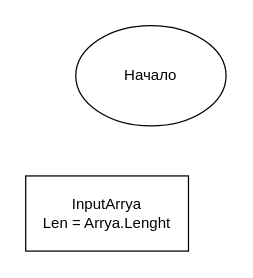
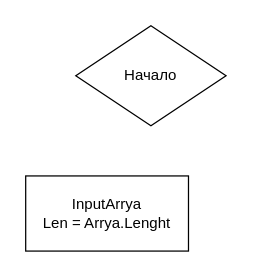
(151, 76) -> (151, 76)
